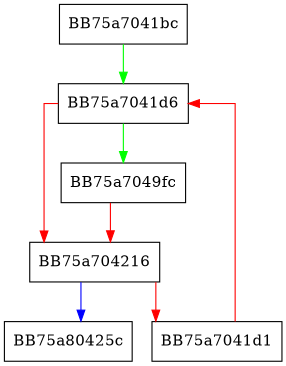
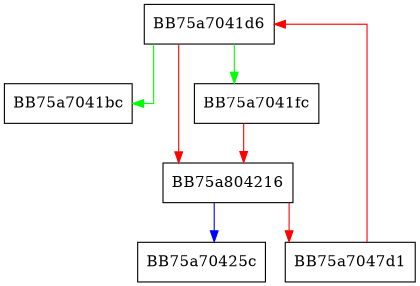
(123, 58) -> (154, 79)
(123, 183) -> (257, 104)
(95, 262) -> (228, 183)
(68, 341) -> (202, 262)
(217, 341) -> (350, 262)
